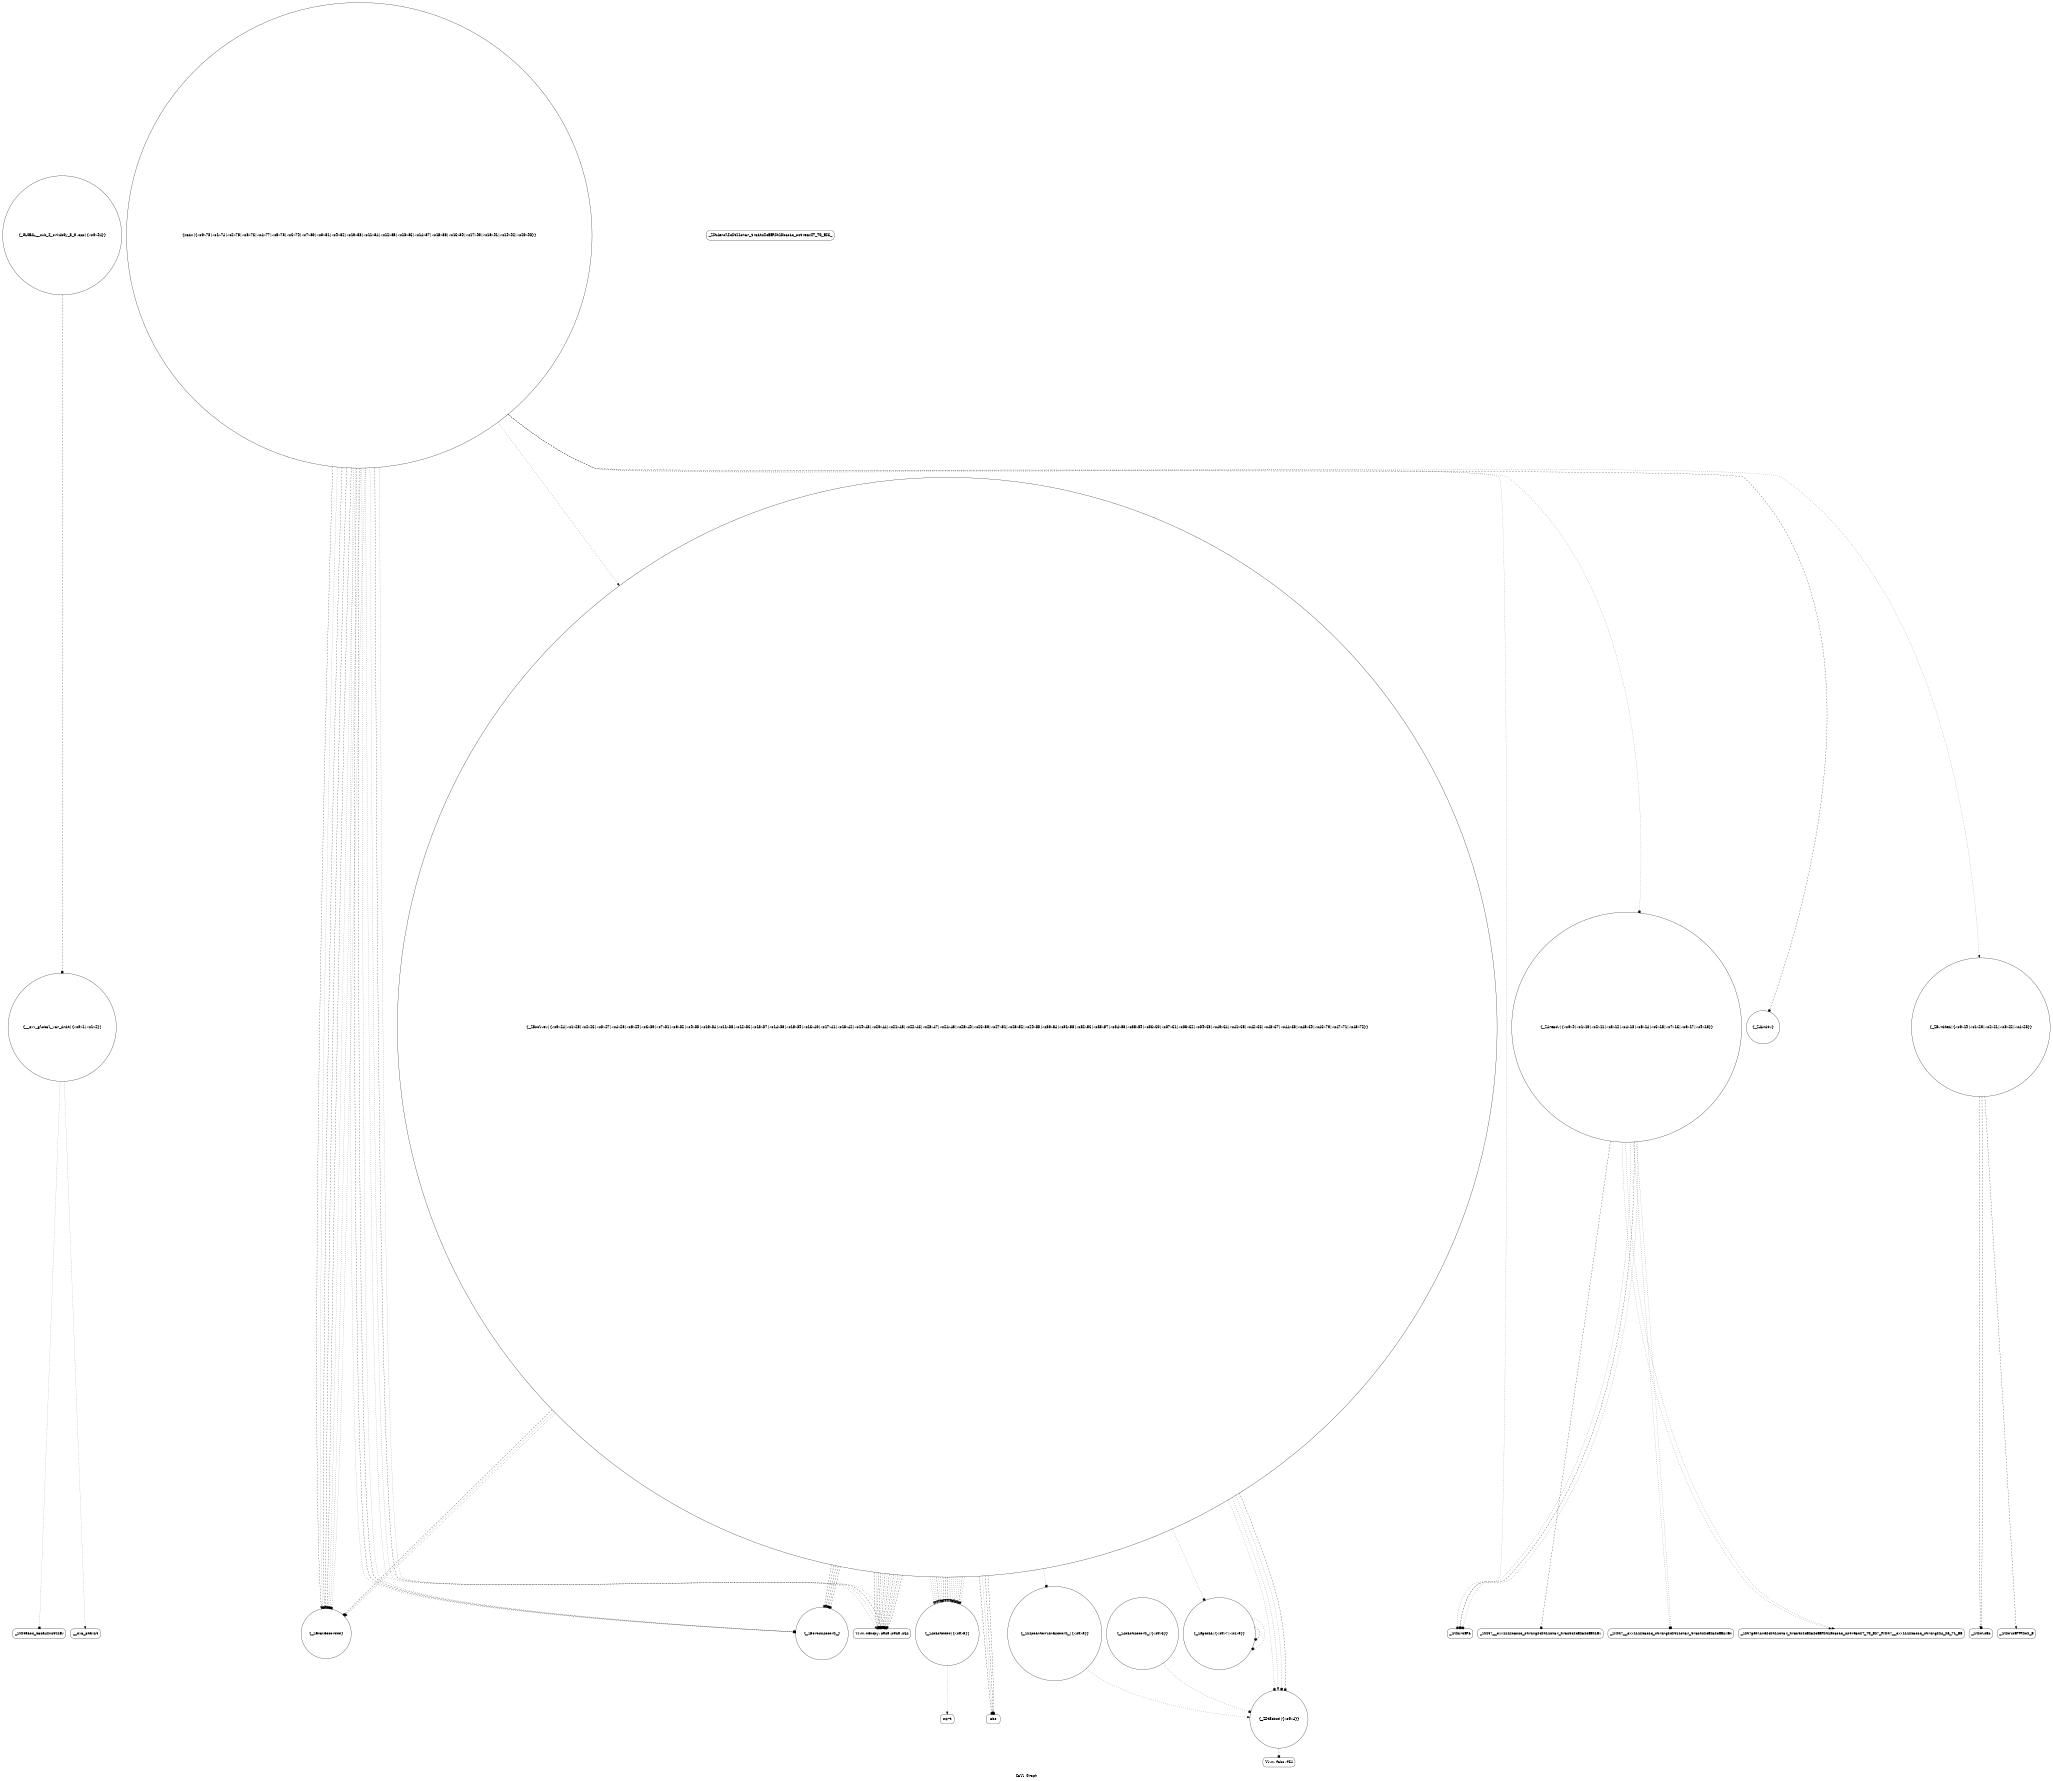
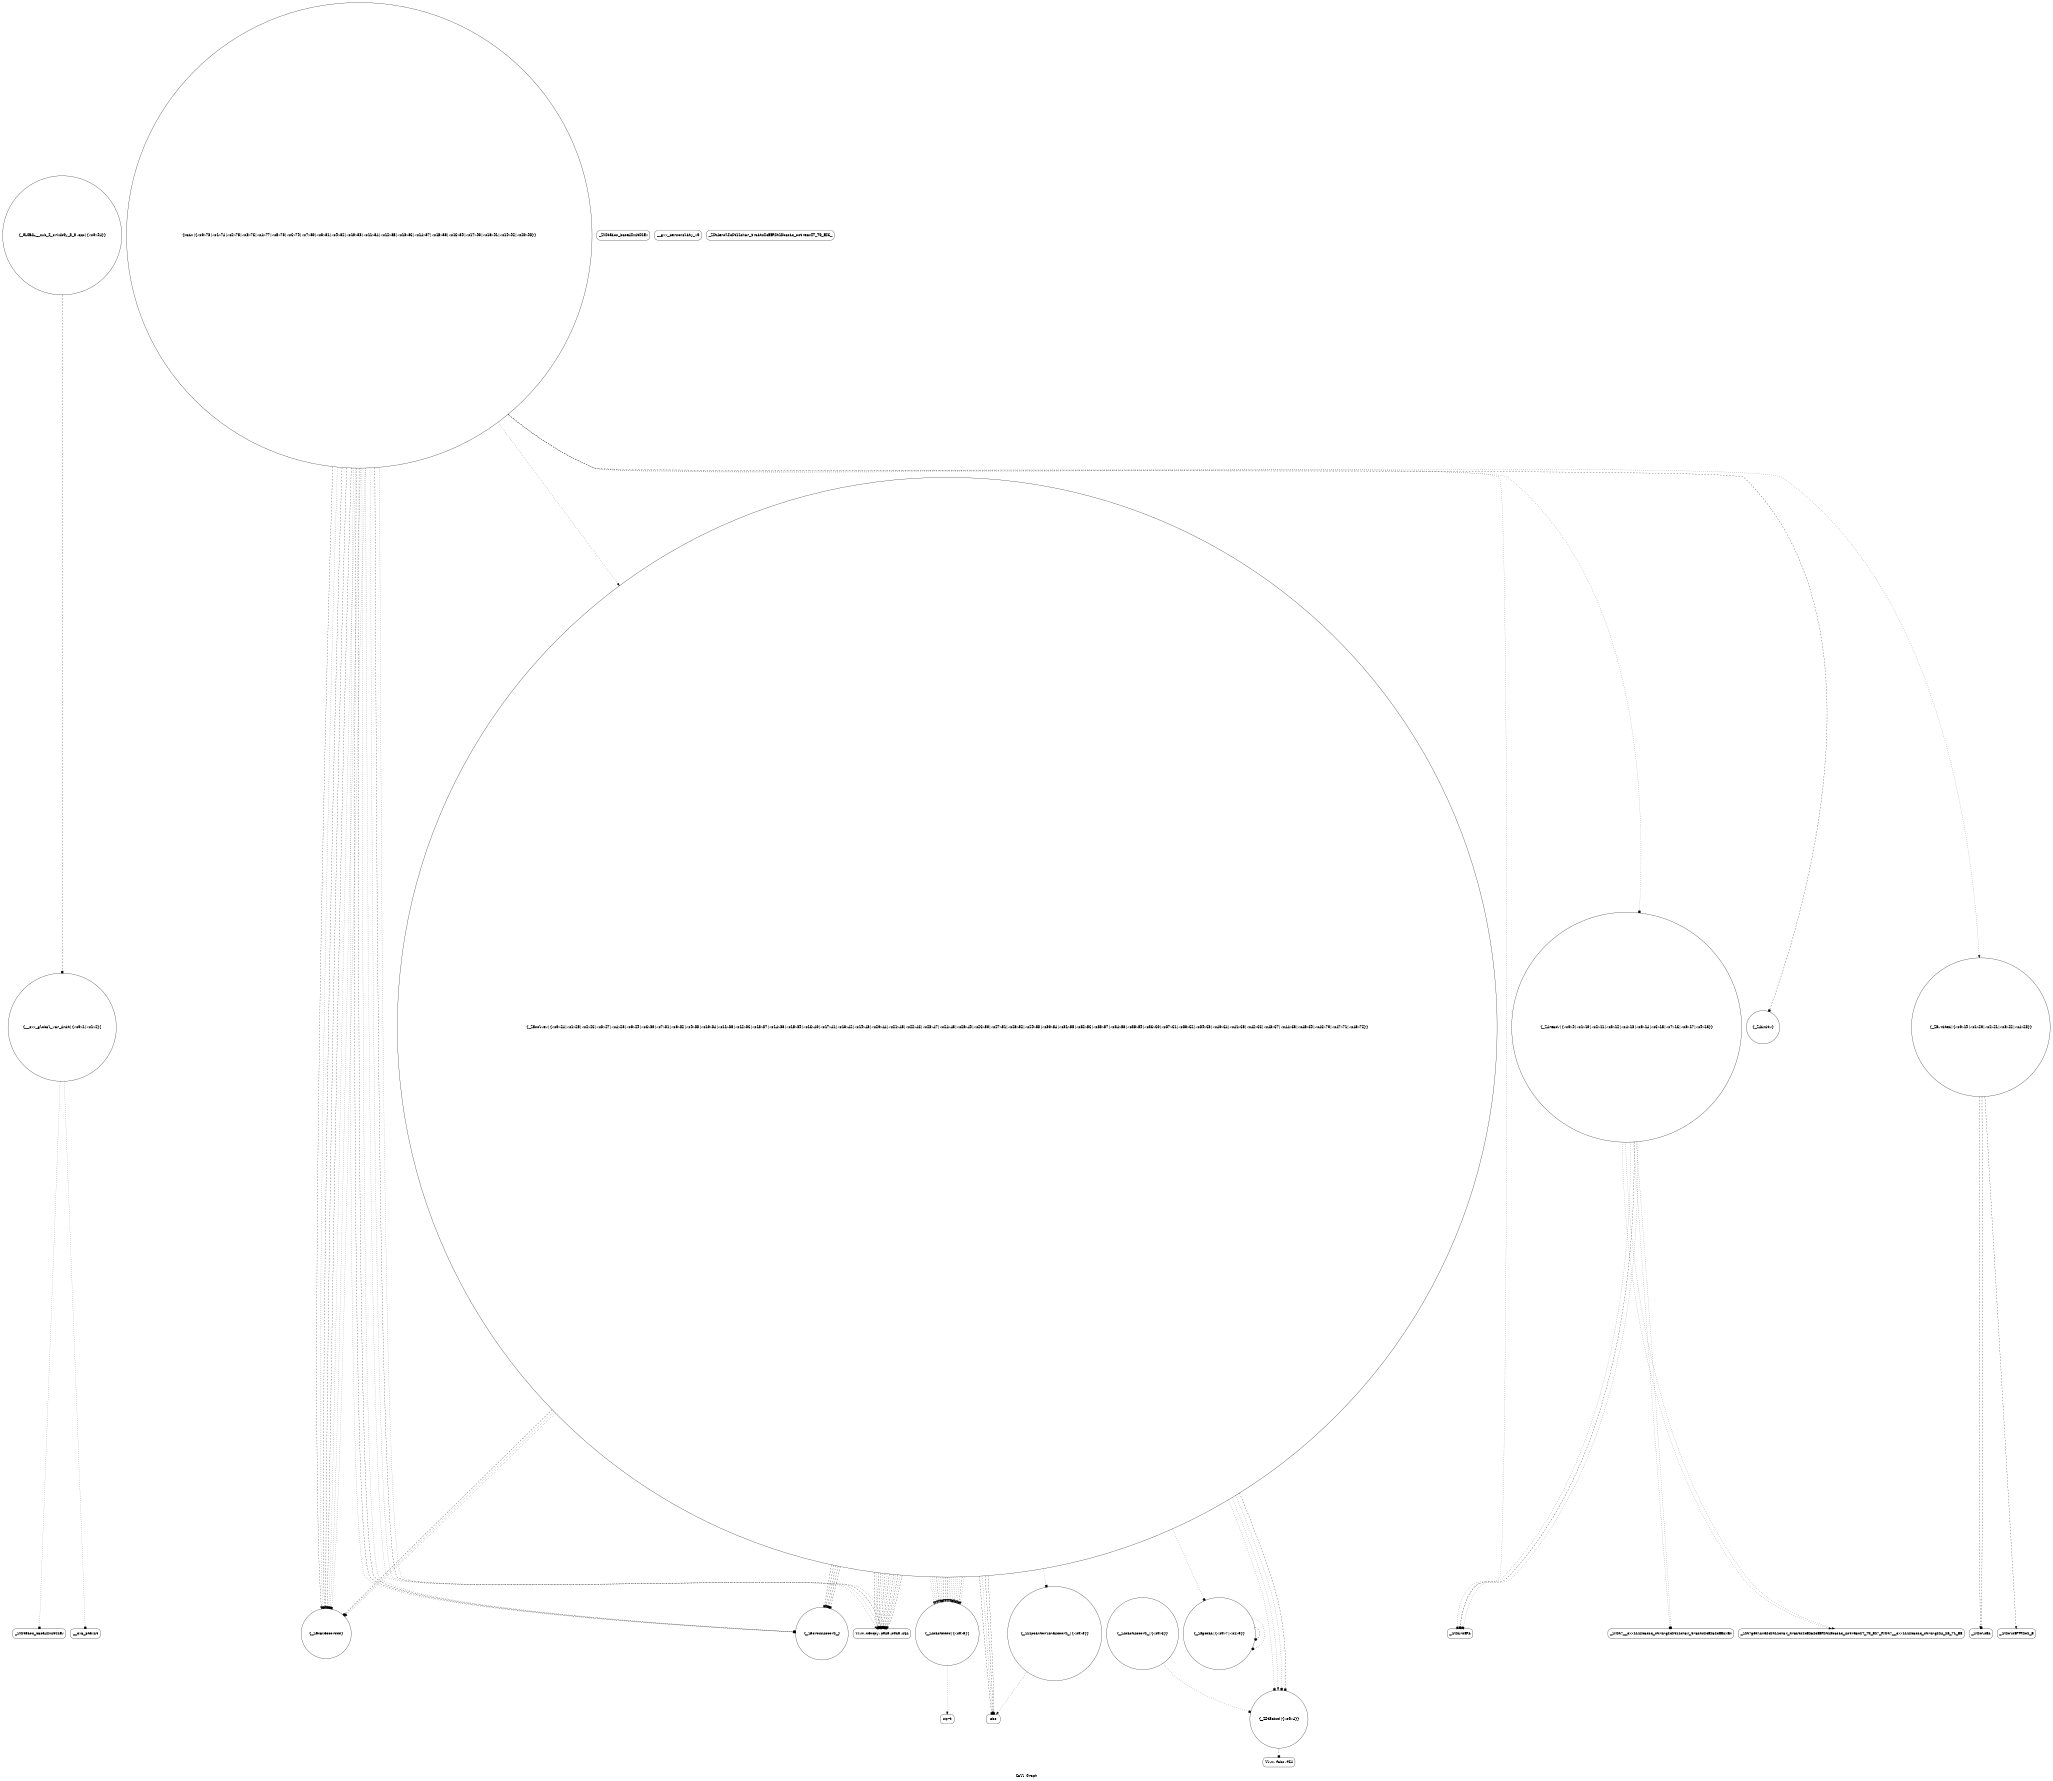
none -> (623, 235)
none -> (678, 235)
(75, 1354) -> (75, 1354)
(1540, 1634) -> none
(1163, 1703) -> (1013, 1692)
